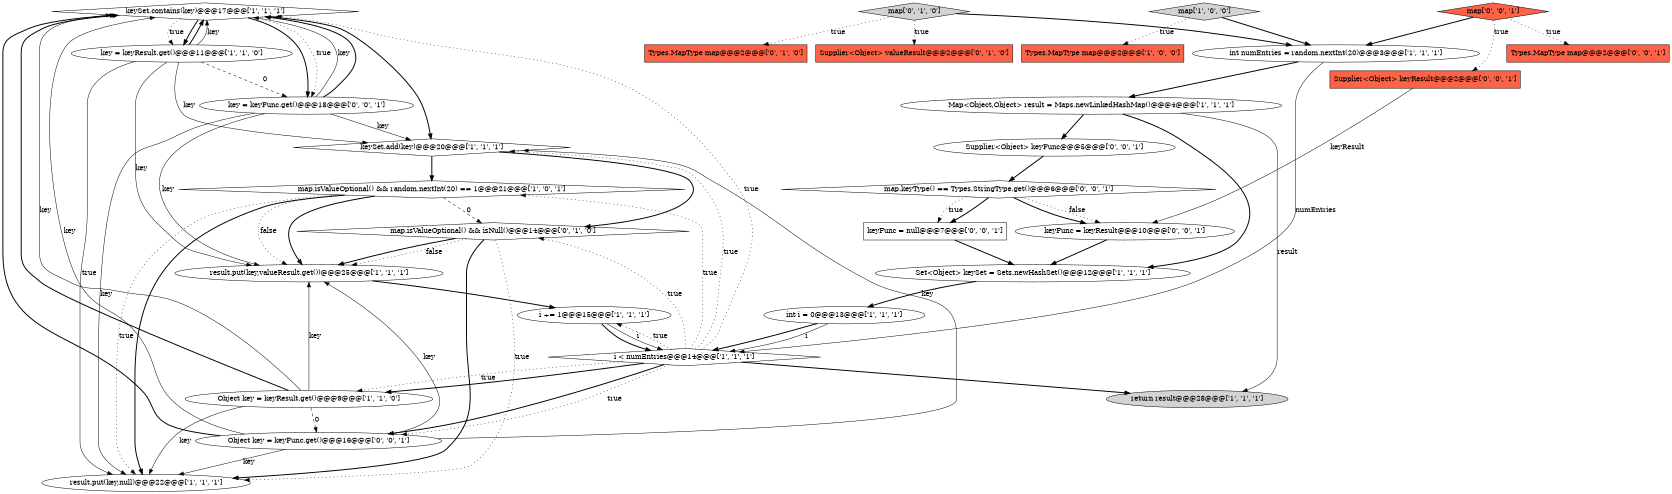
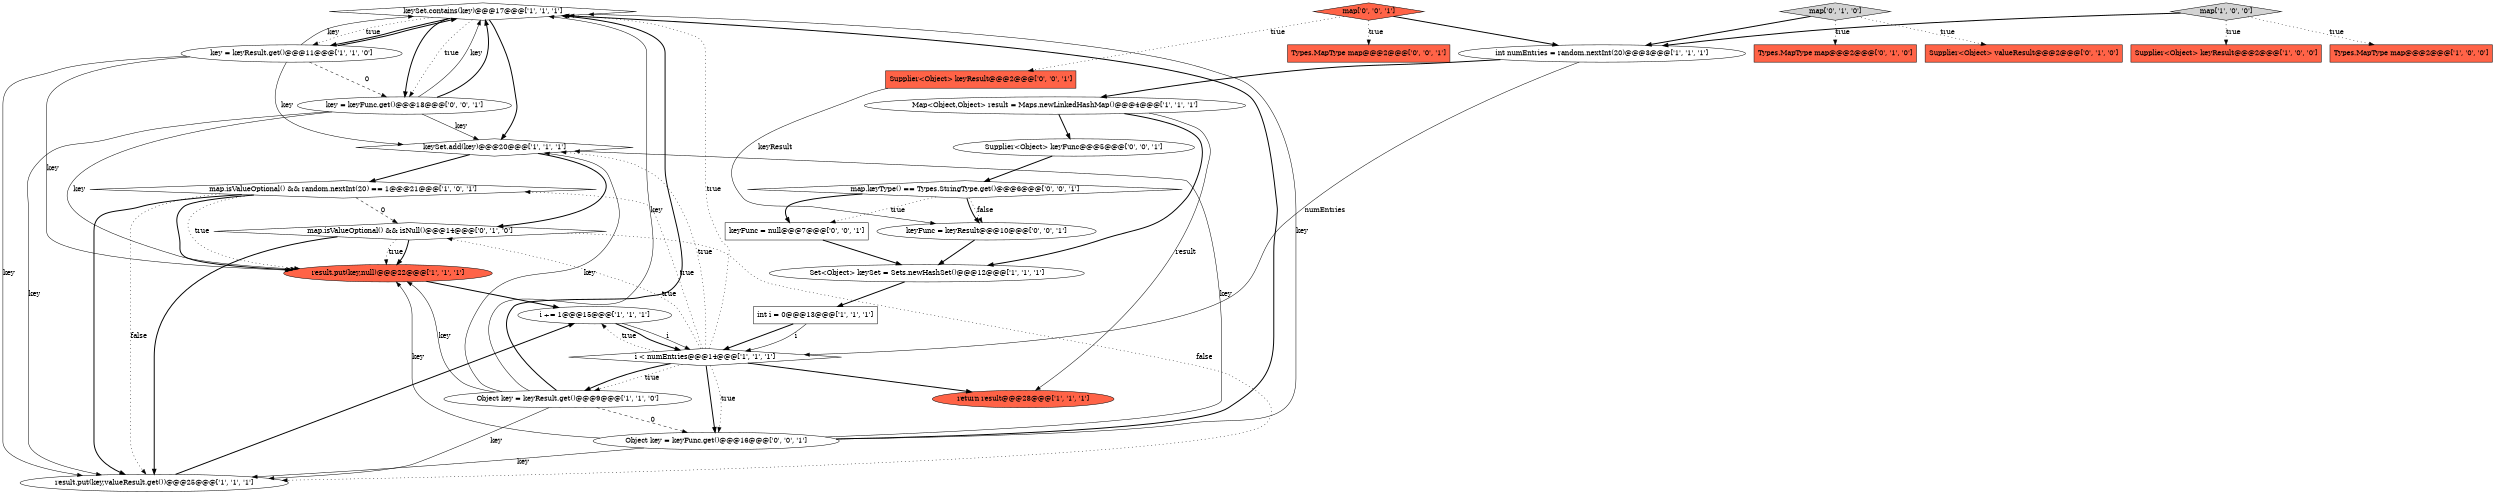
none -> (2226, 53)
none -> (558, 272)
(89, 273) -> (53, 168)
none -> (487, 293)
(844, 315) -> (815, 315)
(1197, 399) -> (1023, 399)
(146, 483) -> (388, 273)
